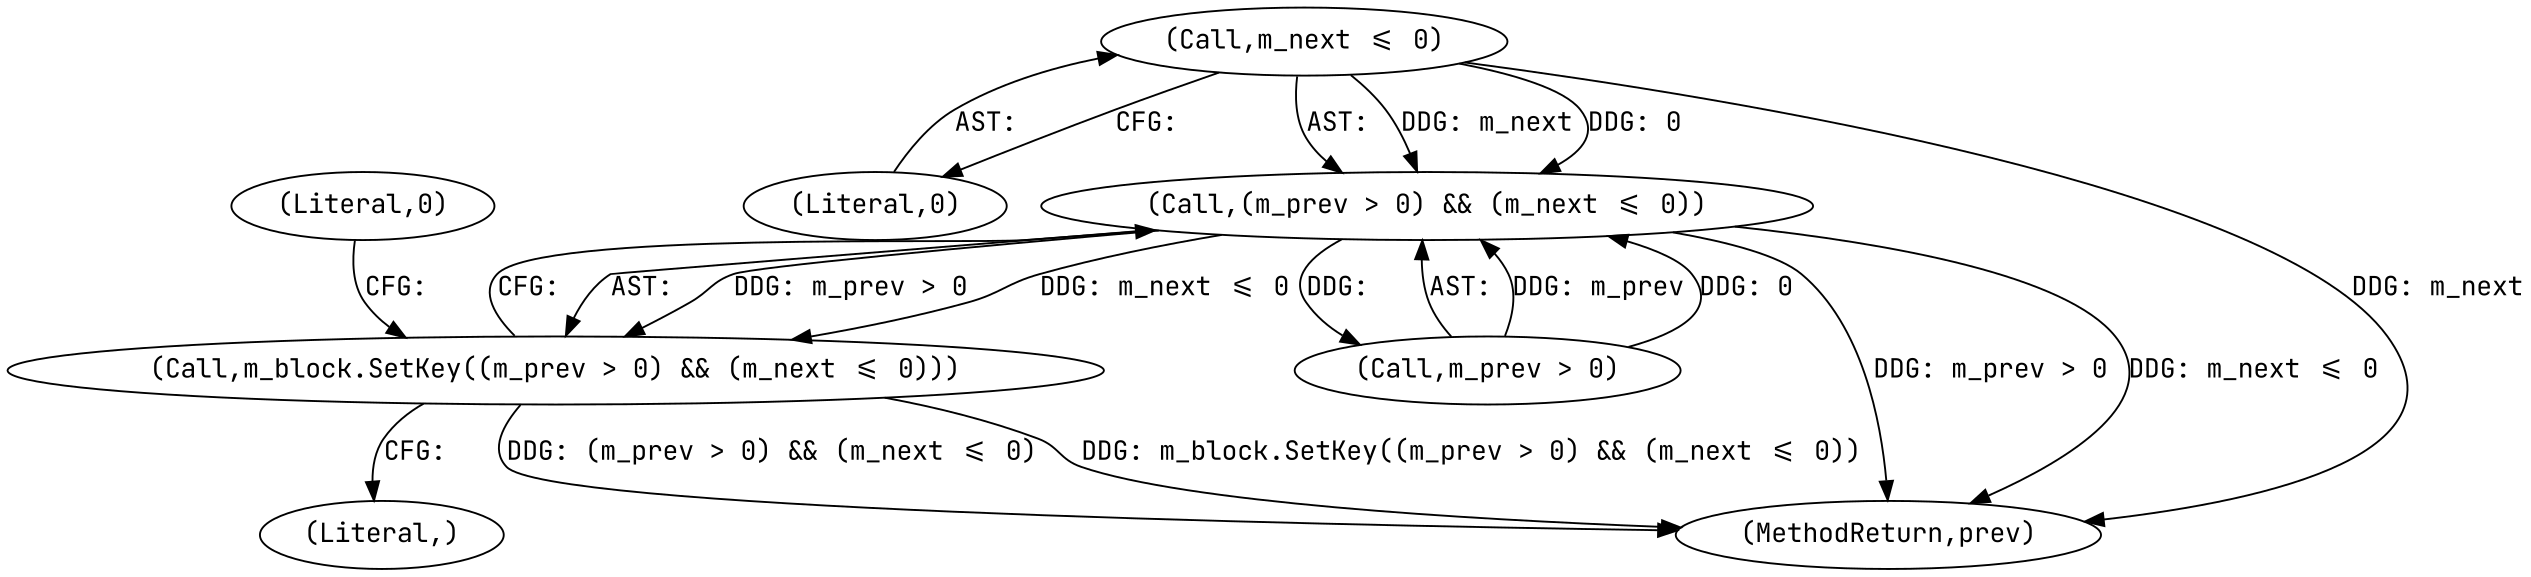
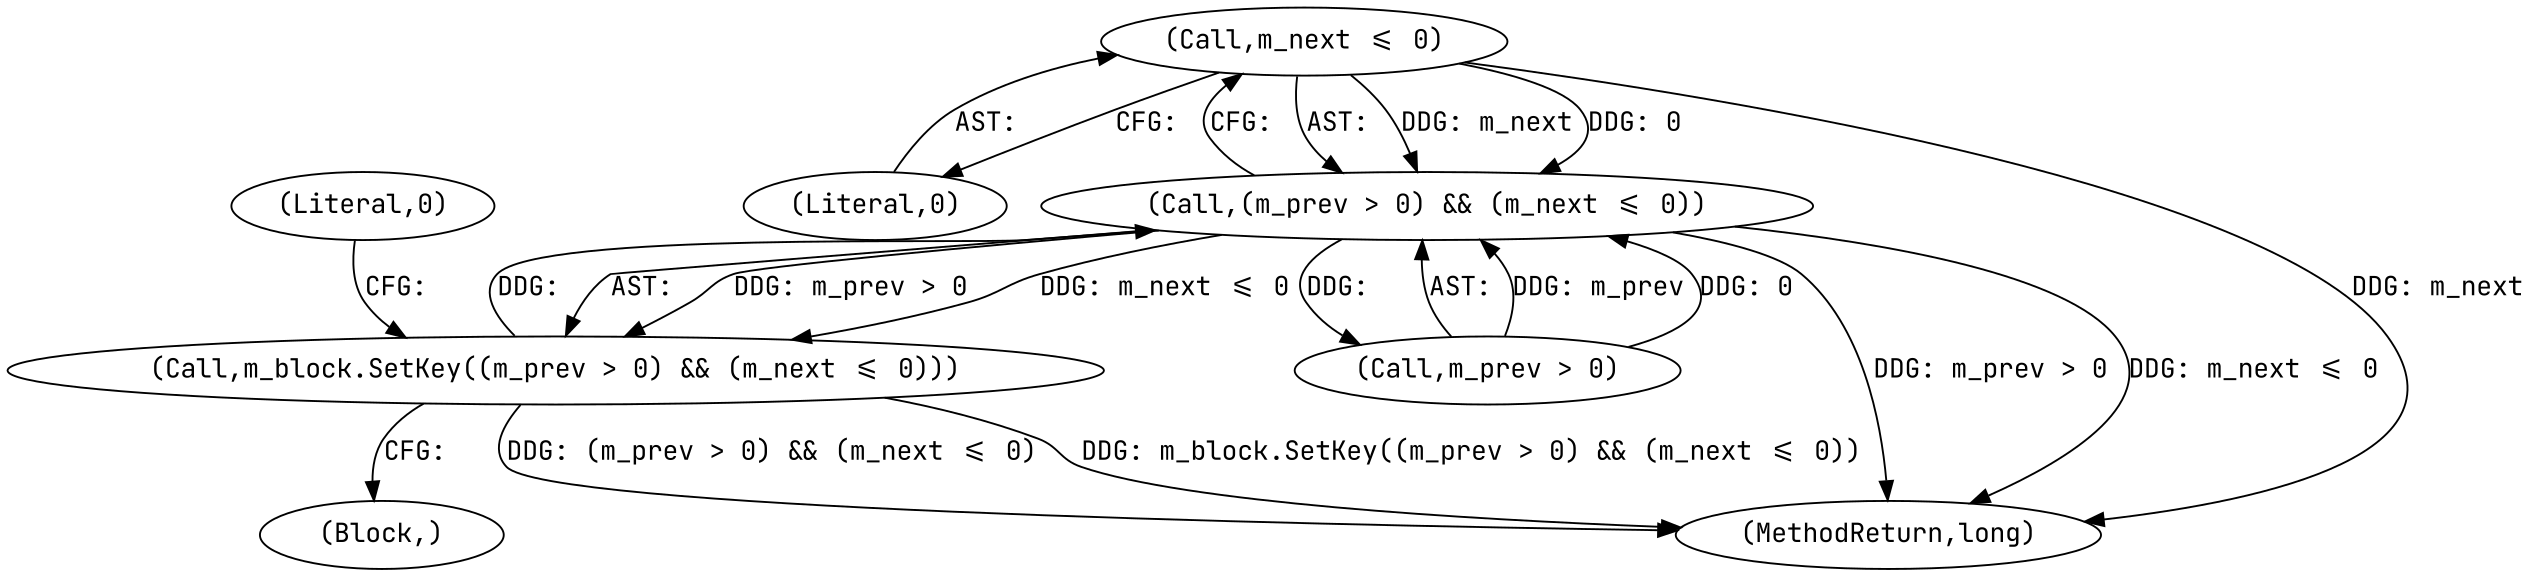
none -> (1209, 137)
(537, 288) -> (537, 288)
(382, 535) -> (382, 535)
(1888, 535) -> (1888, 535)
